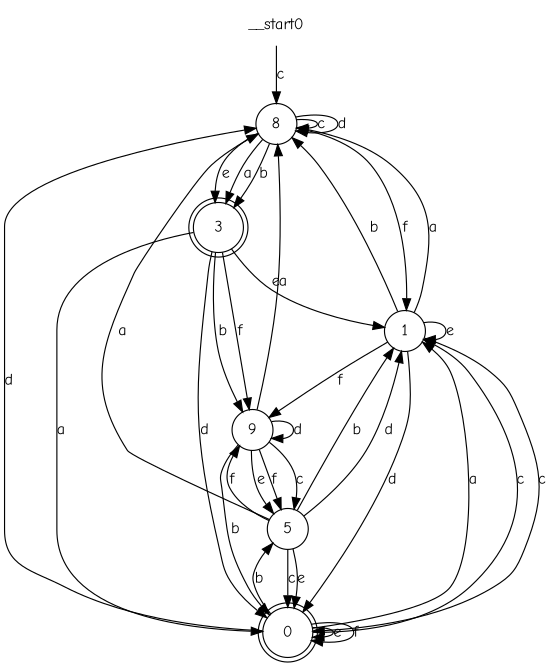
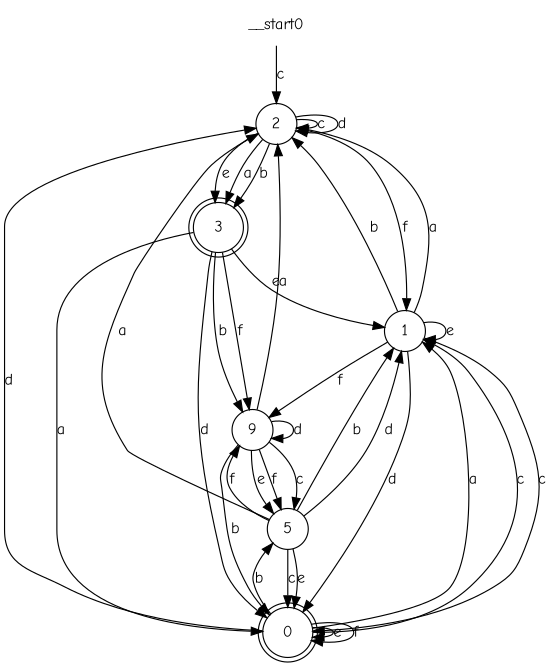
(276, 124) -> (276, 124)
